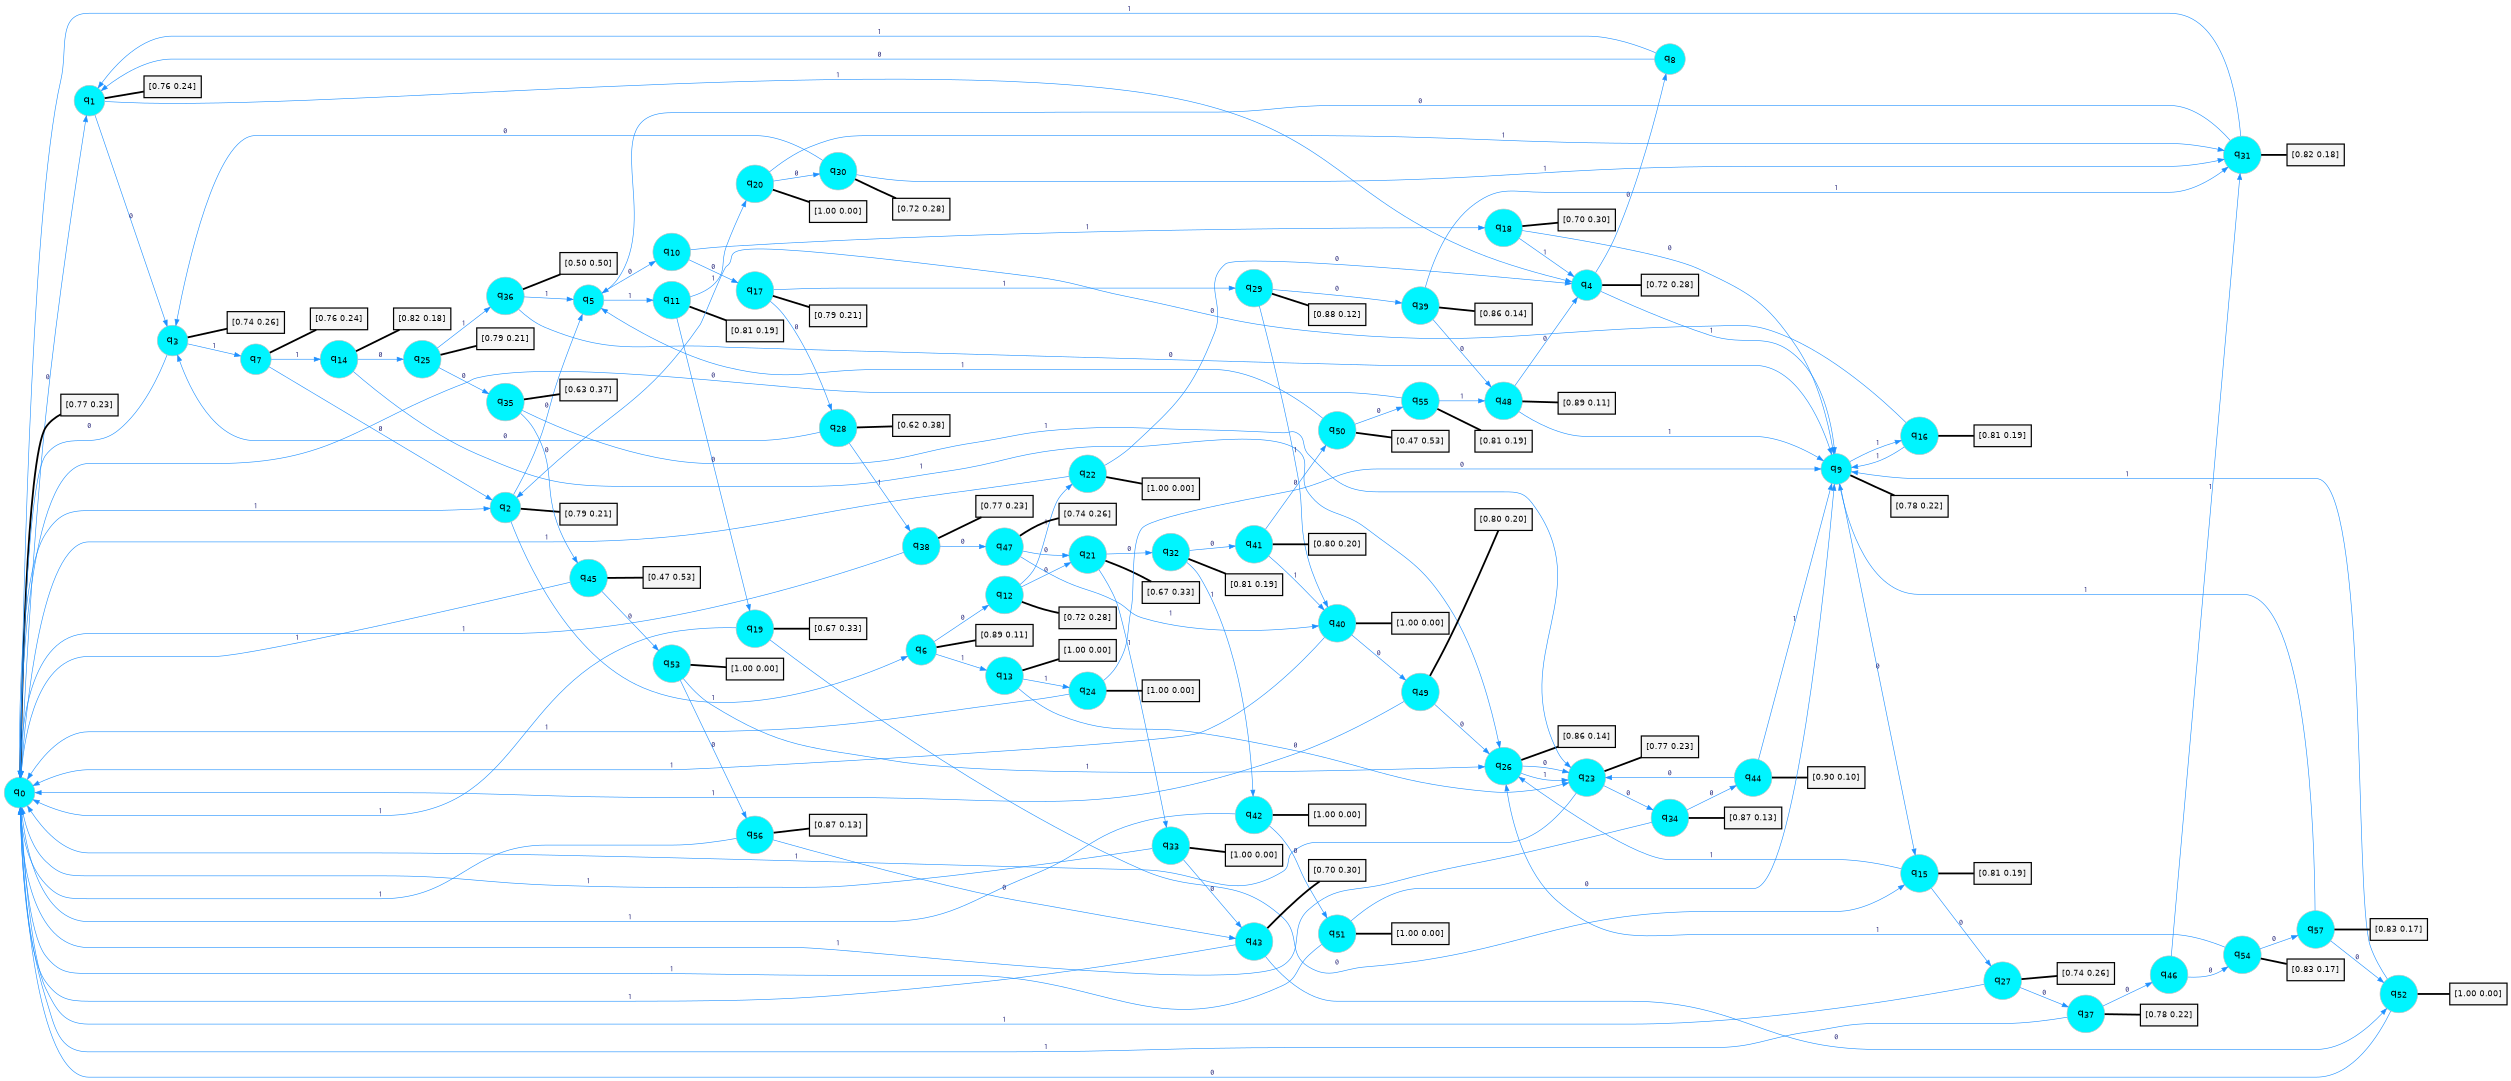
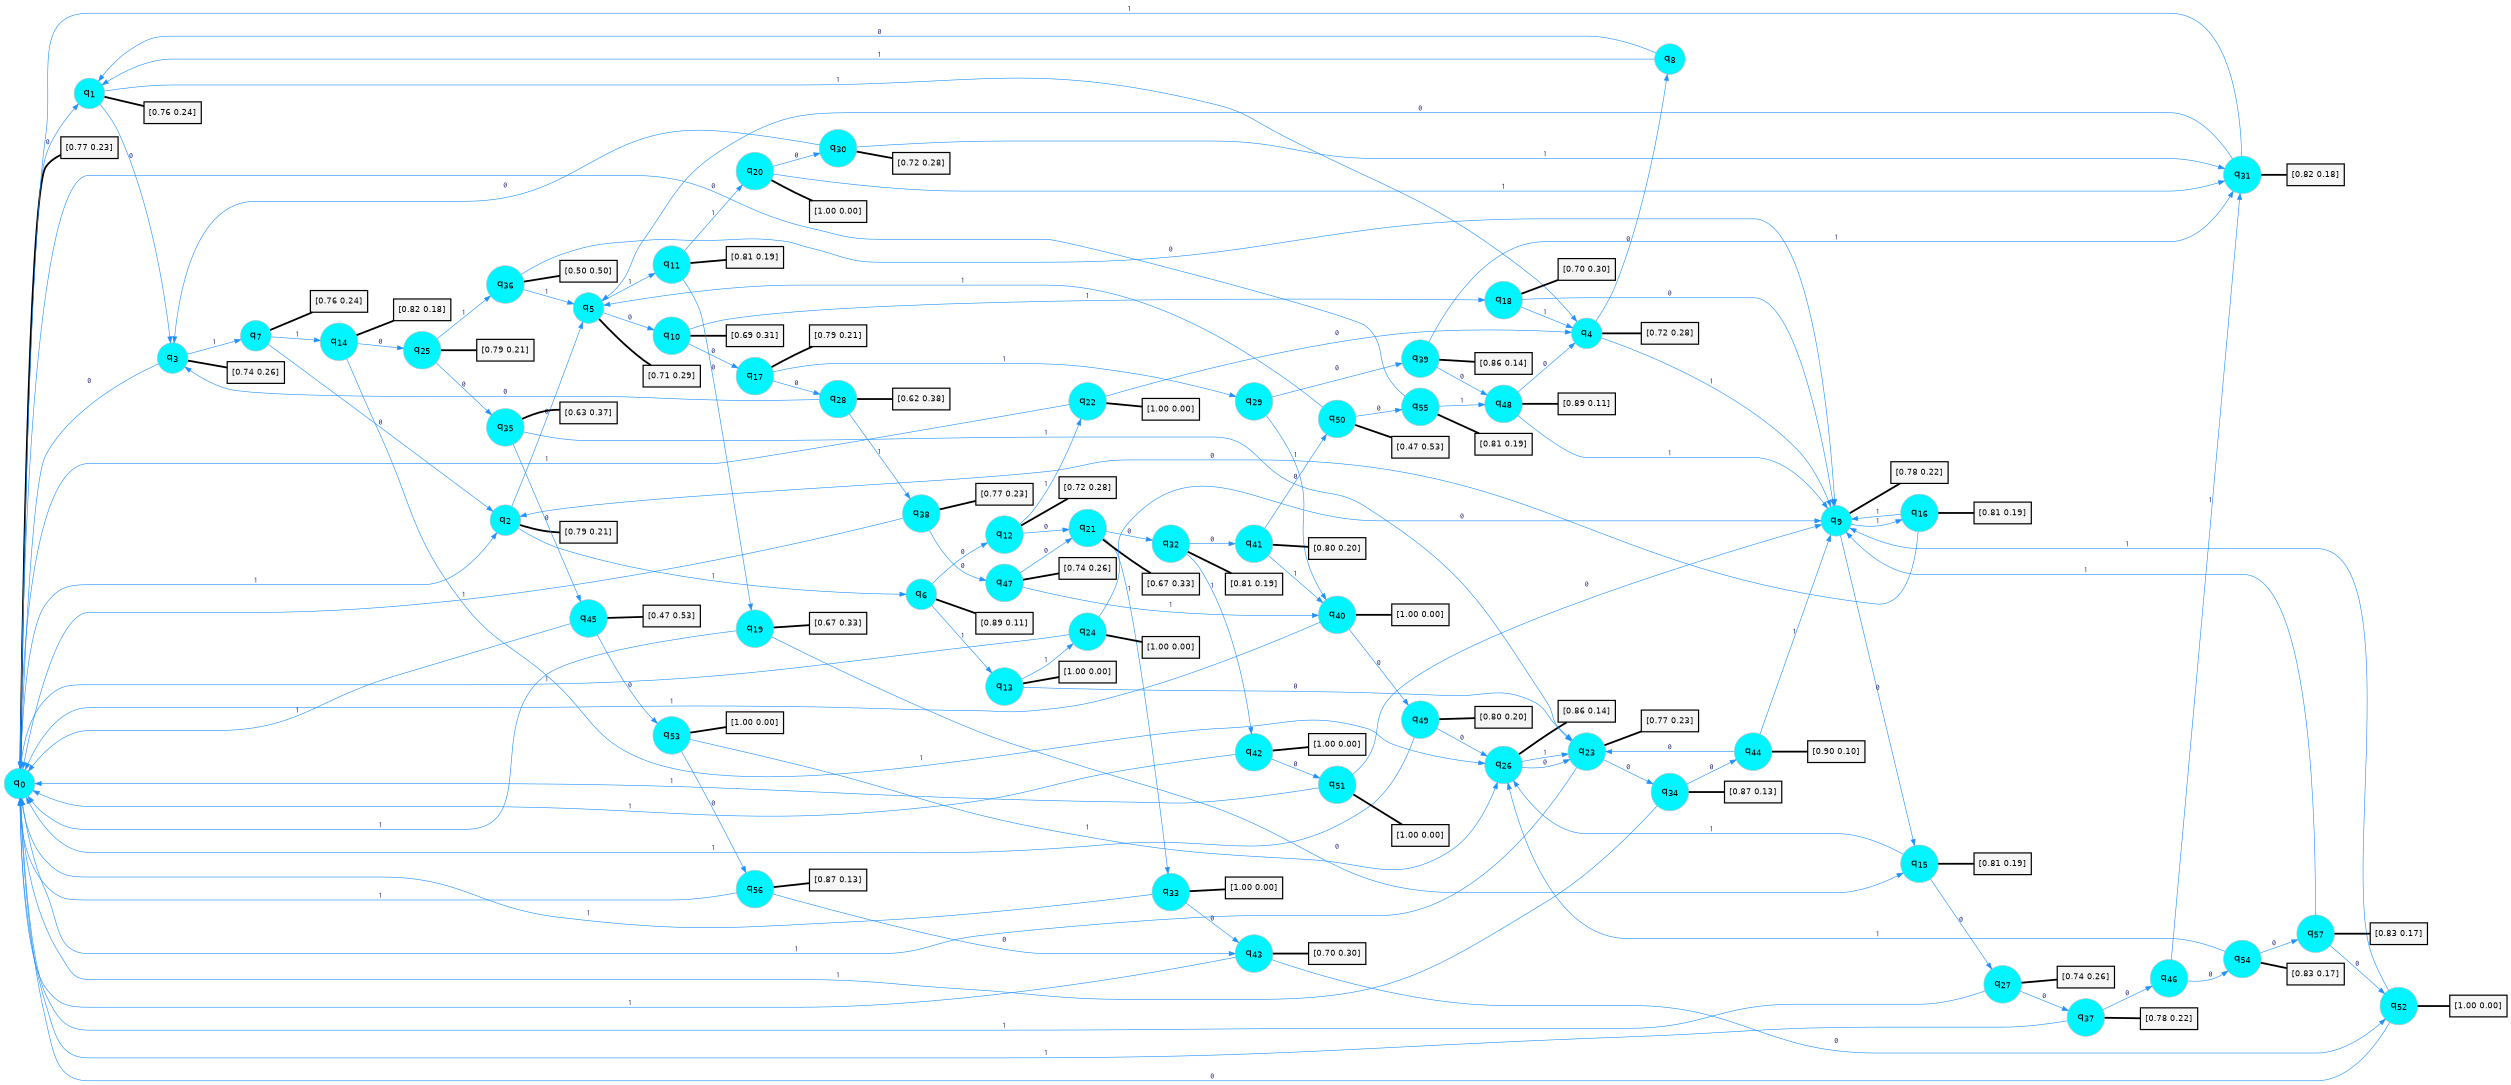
(1337, 315) -> none
none -> (755, 336)
none -> (672, 376)
